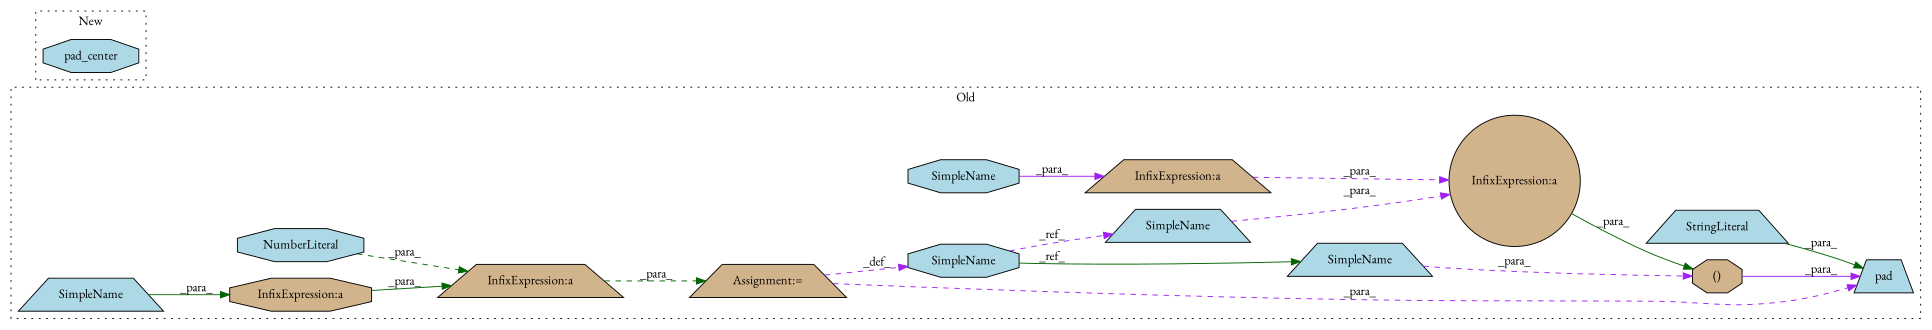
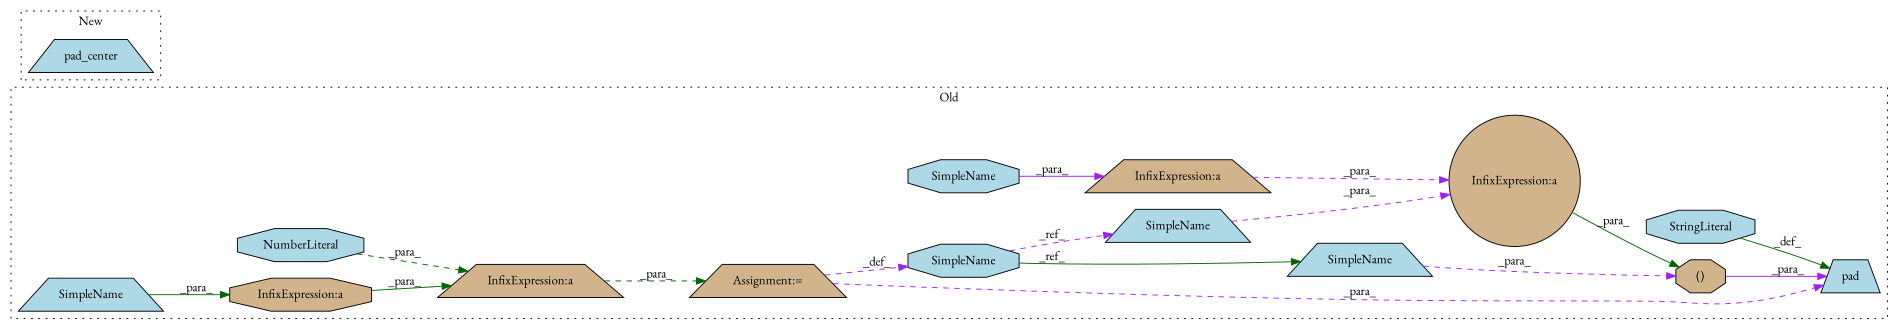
(91, 56) -> (91, 56)
(1717, 227) -> (1701, 227)
(1821, 243) -> (1788, 242)
